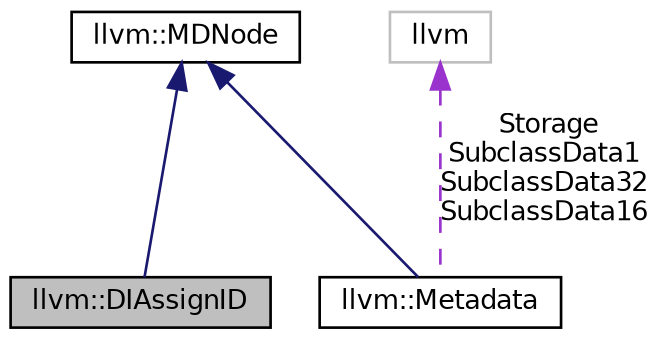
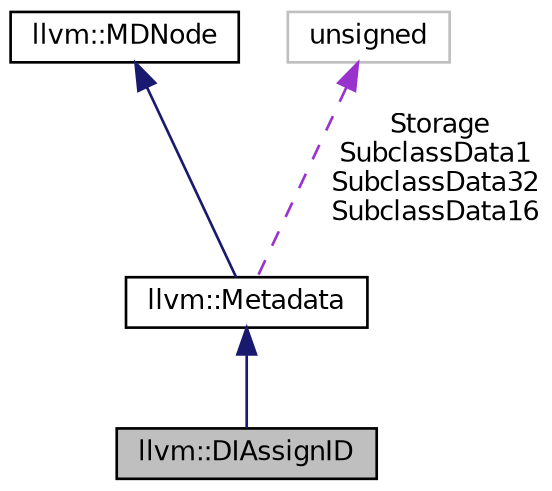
(440, 37) -> (369, 37)
(161, 183) -> (247, 392)
